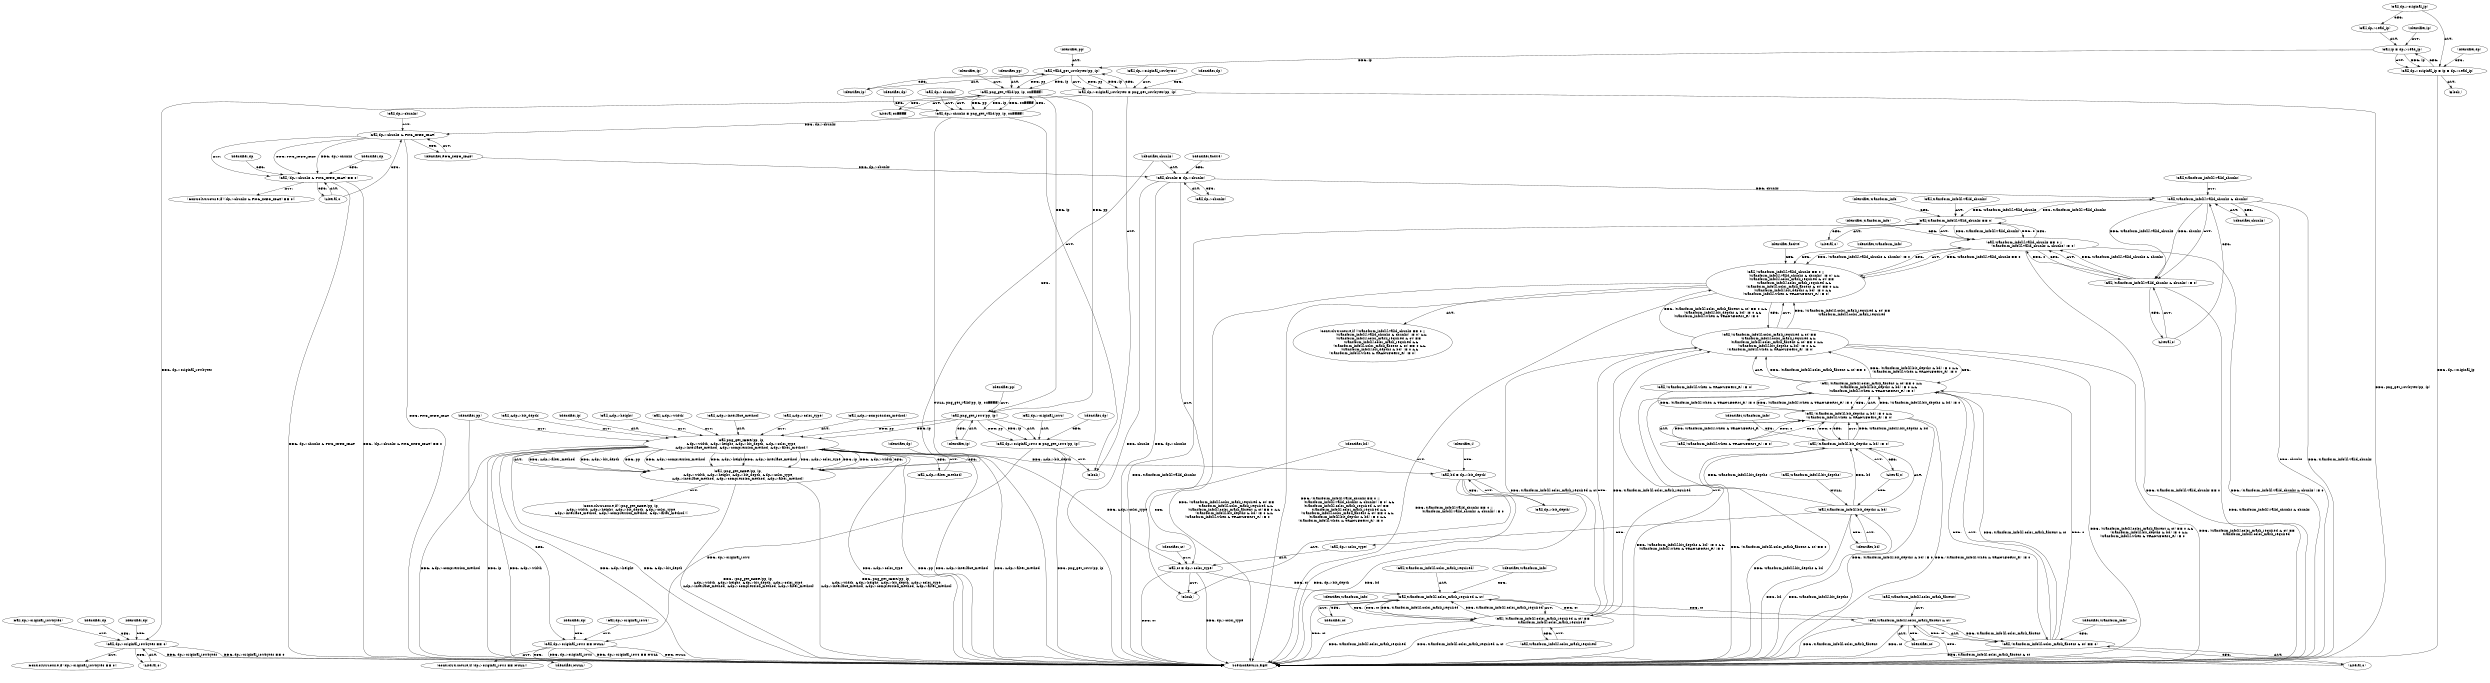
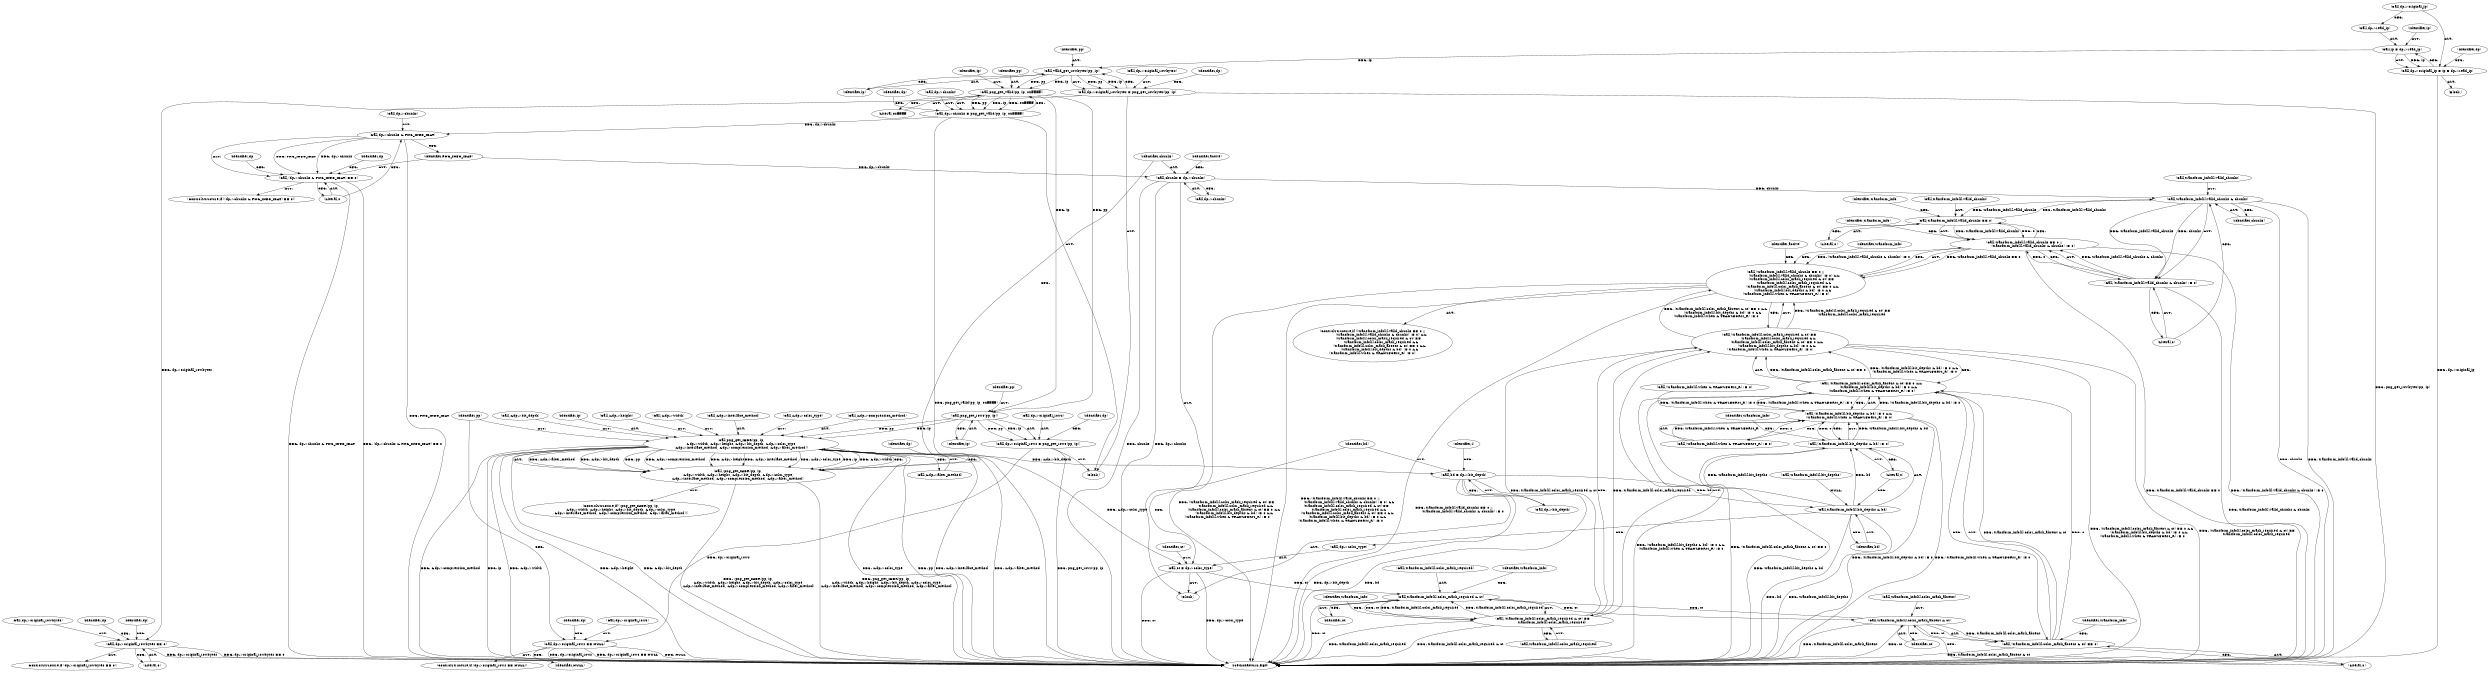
(439, 144) -> (381, 165)
(1284, 234) -> none
(966, 403) -> (966, 403)
none -> (1655, 482)
